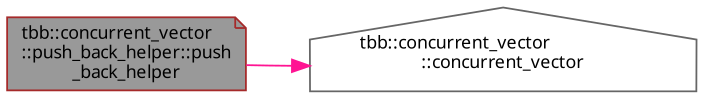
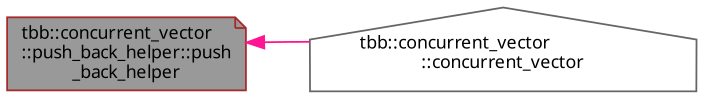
(269, 66) -> (287, 42)
